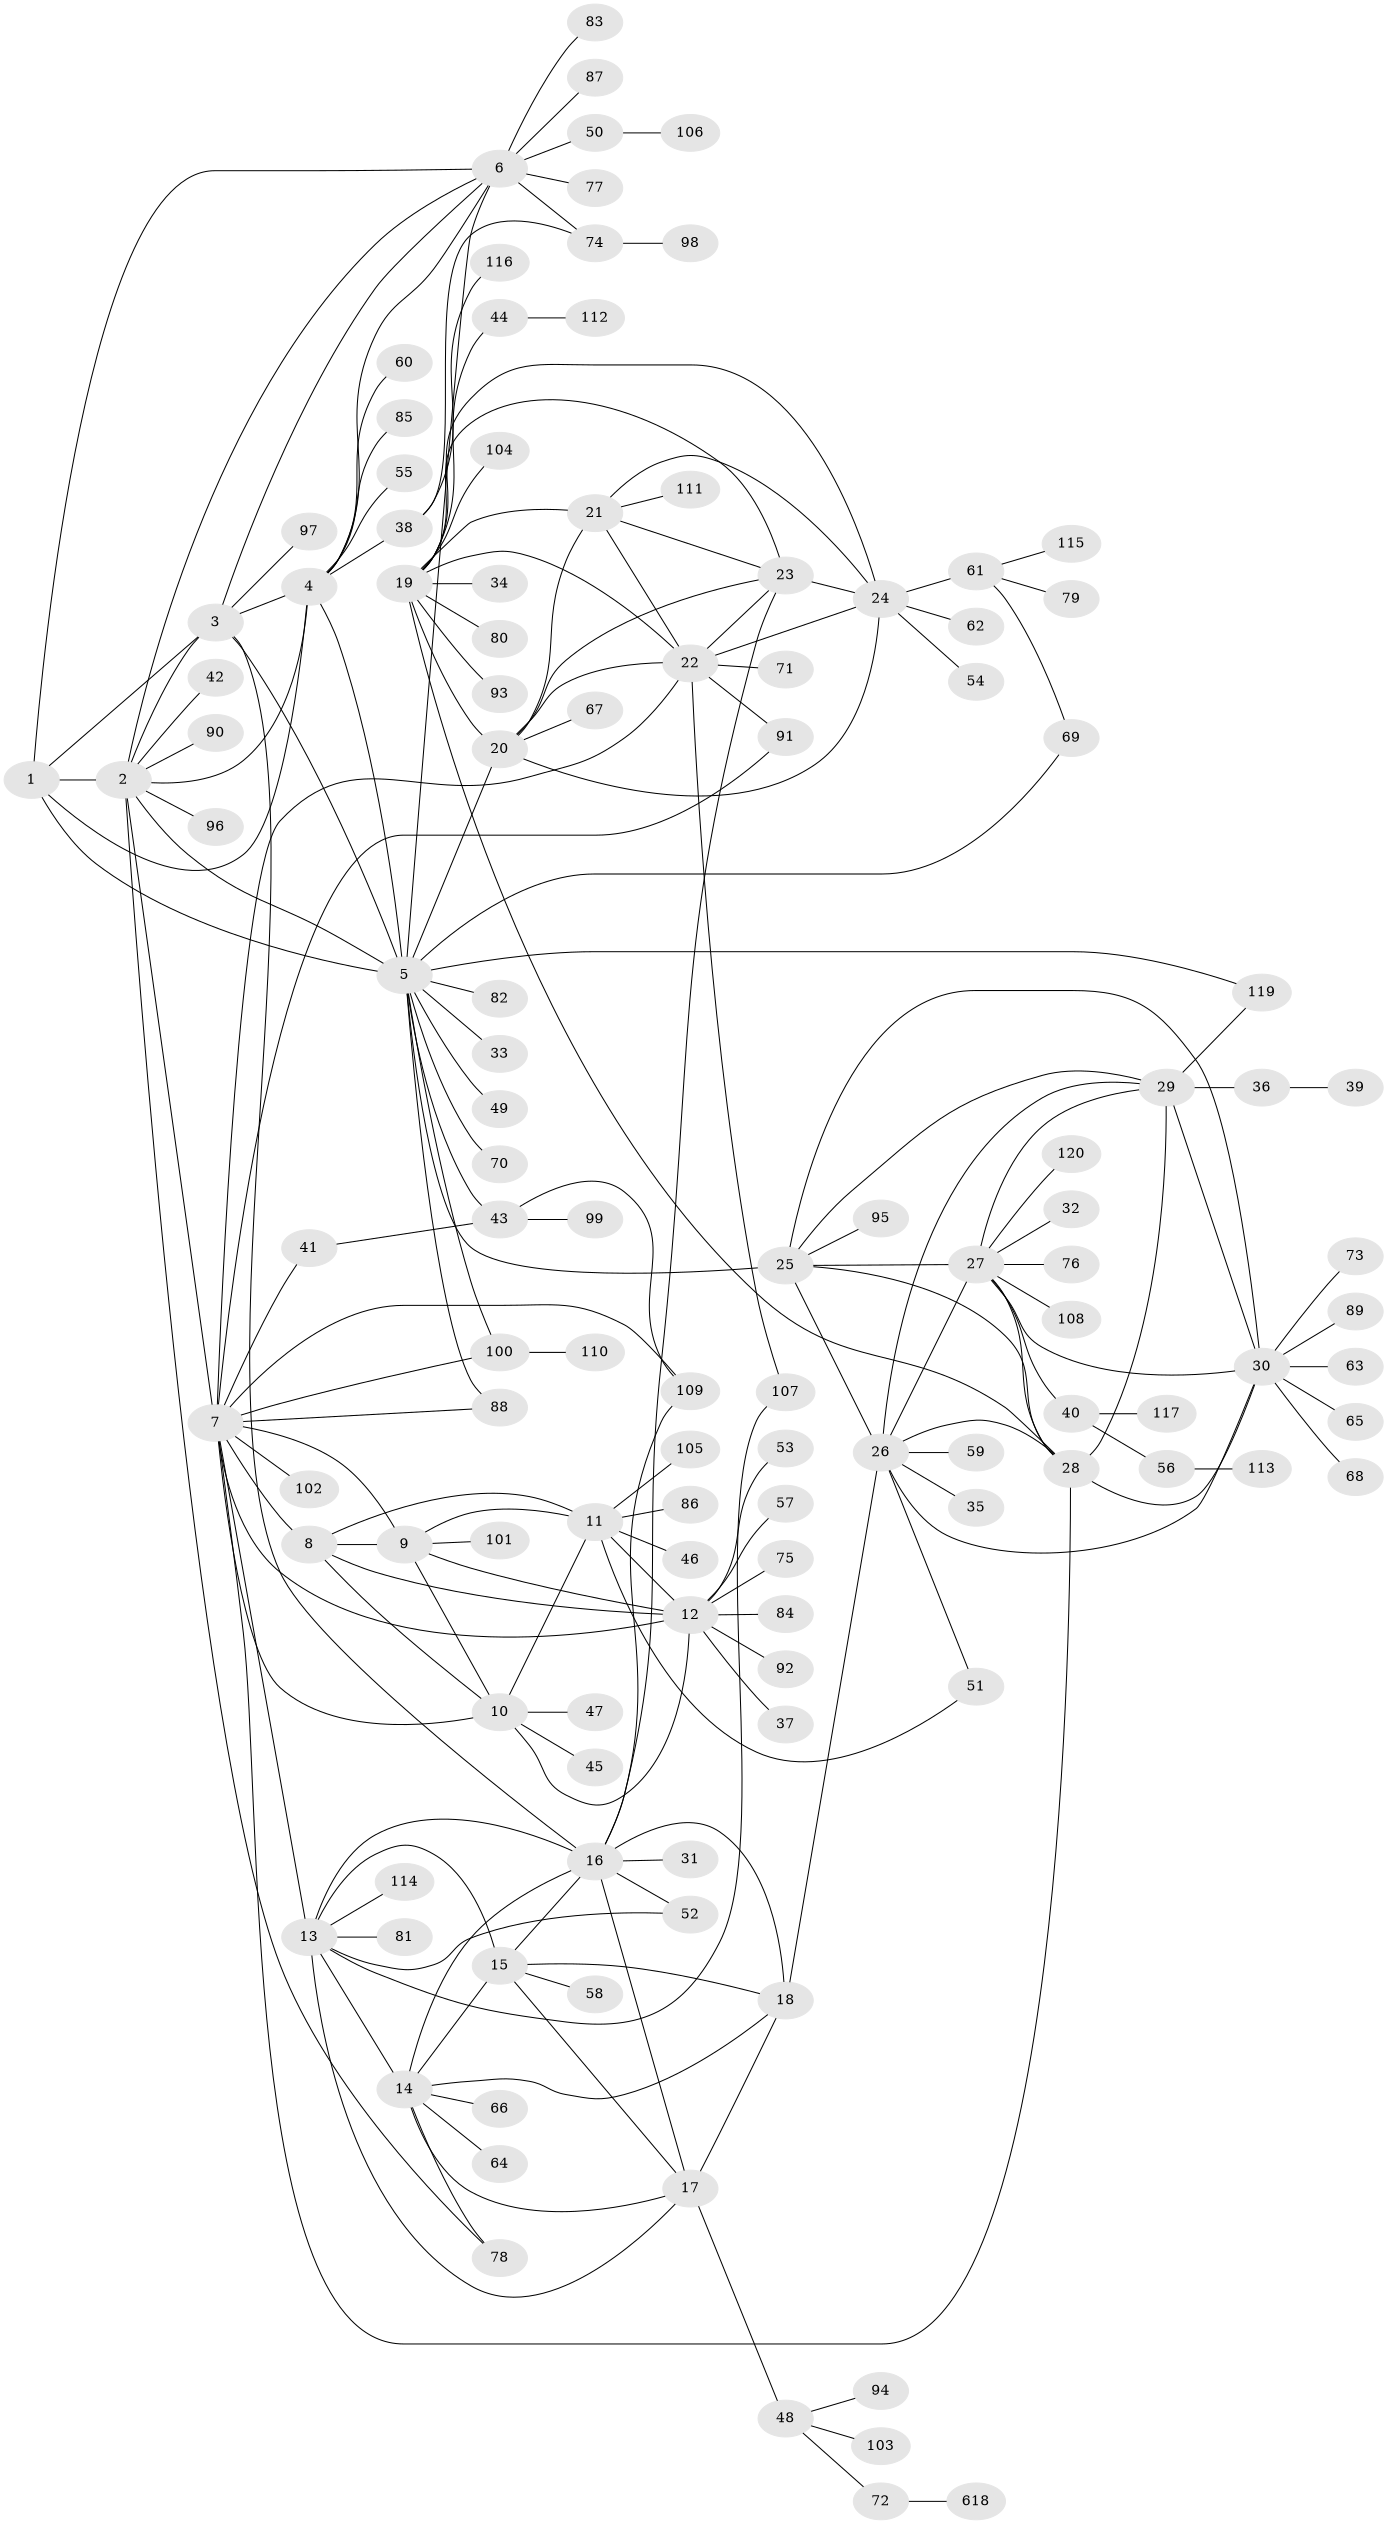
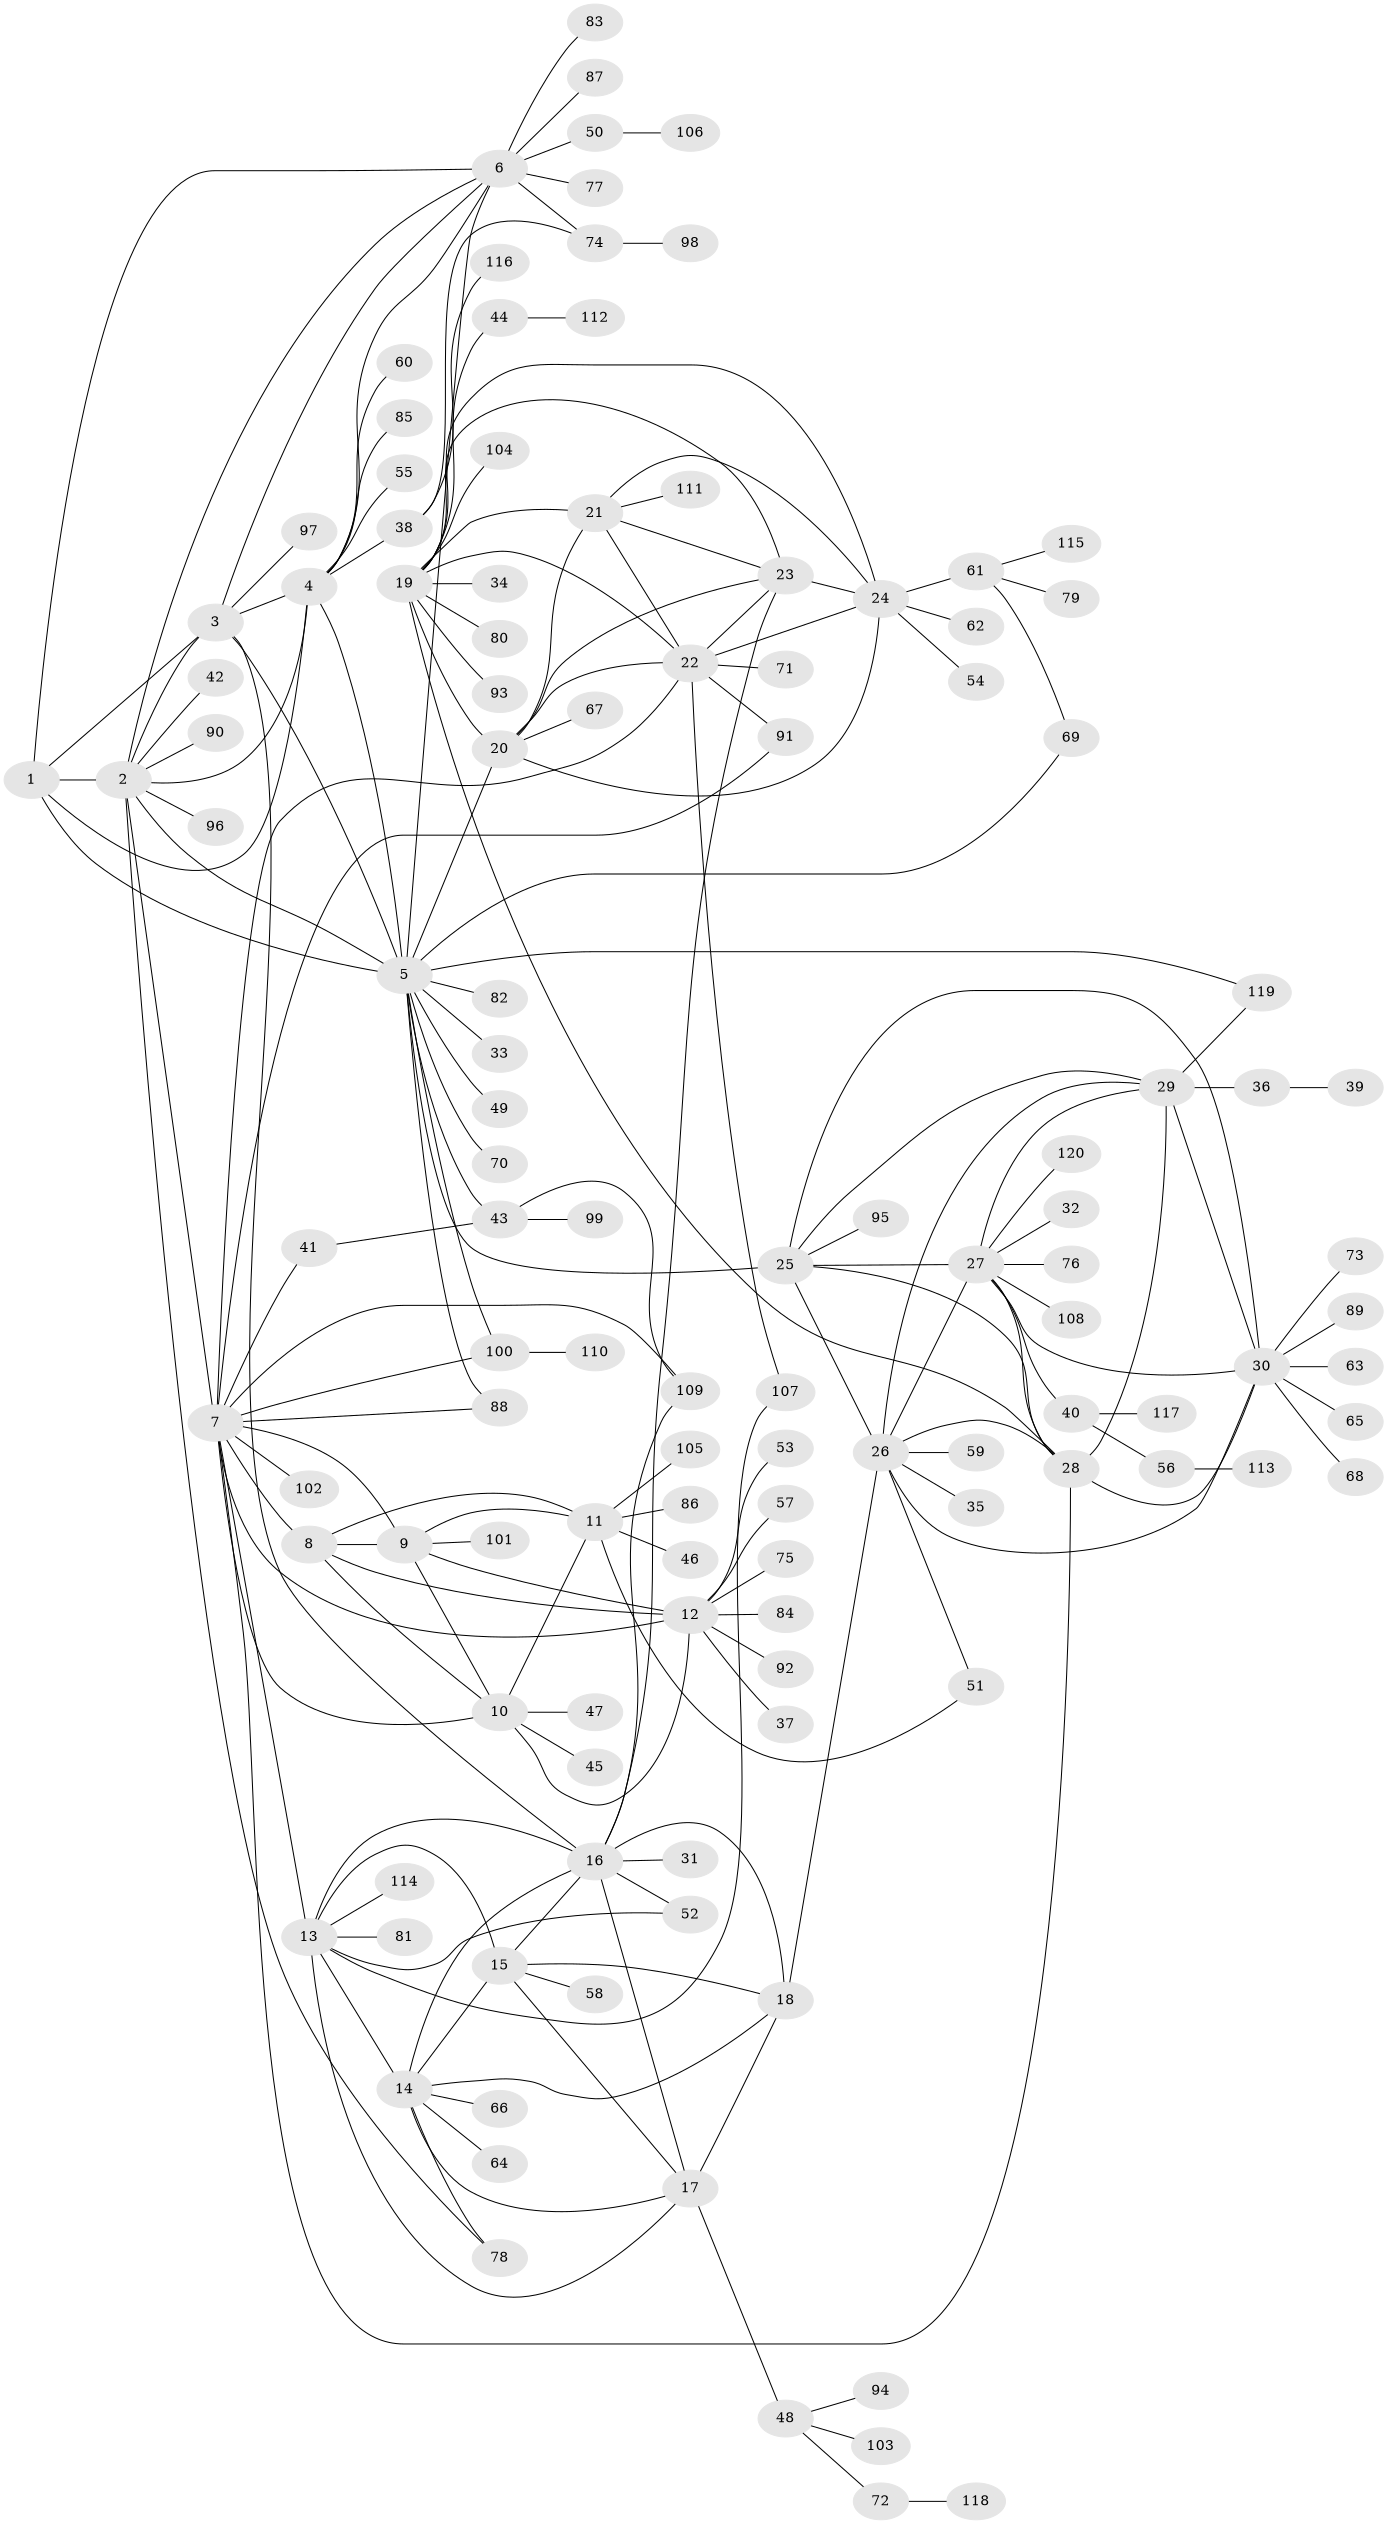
(642, 1569) -> none
(976, 2501) -> (976, 2501)
